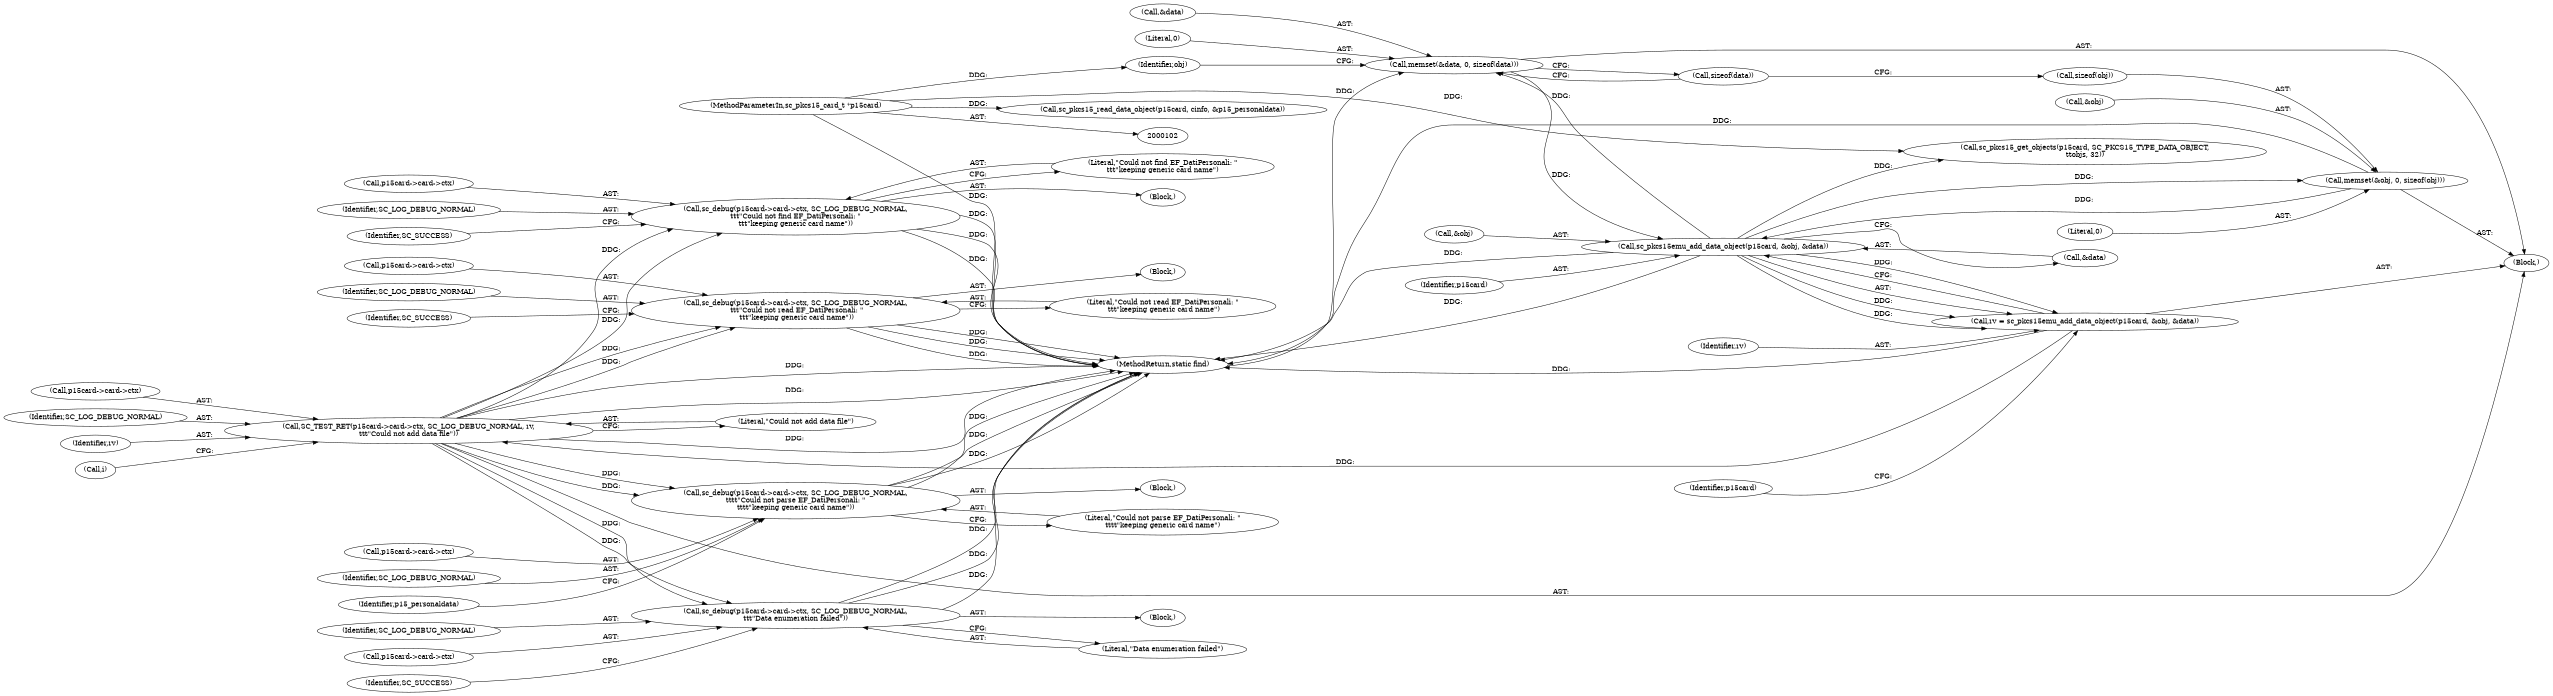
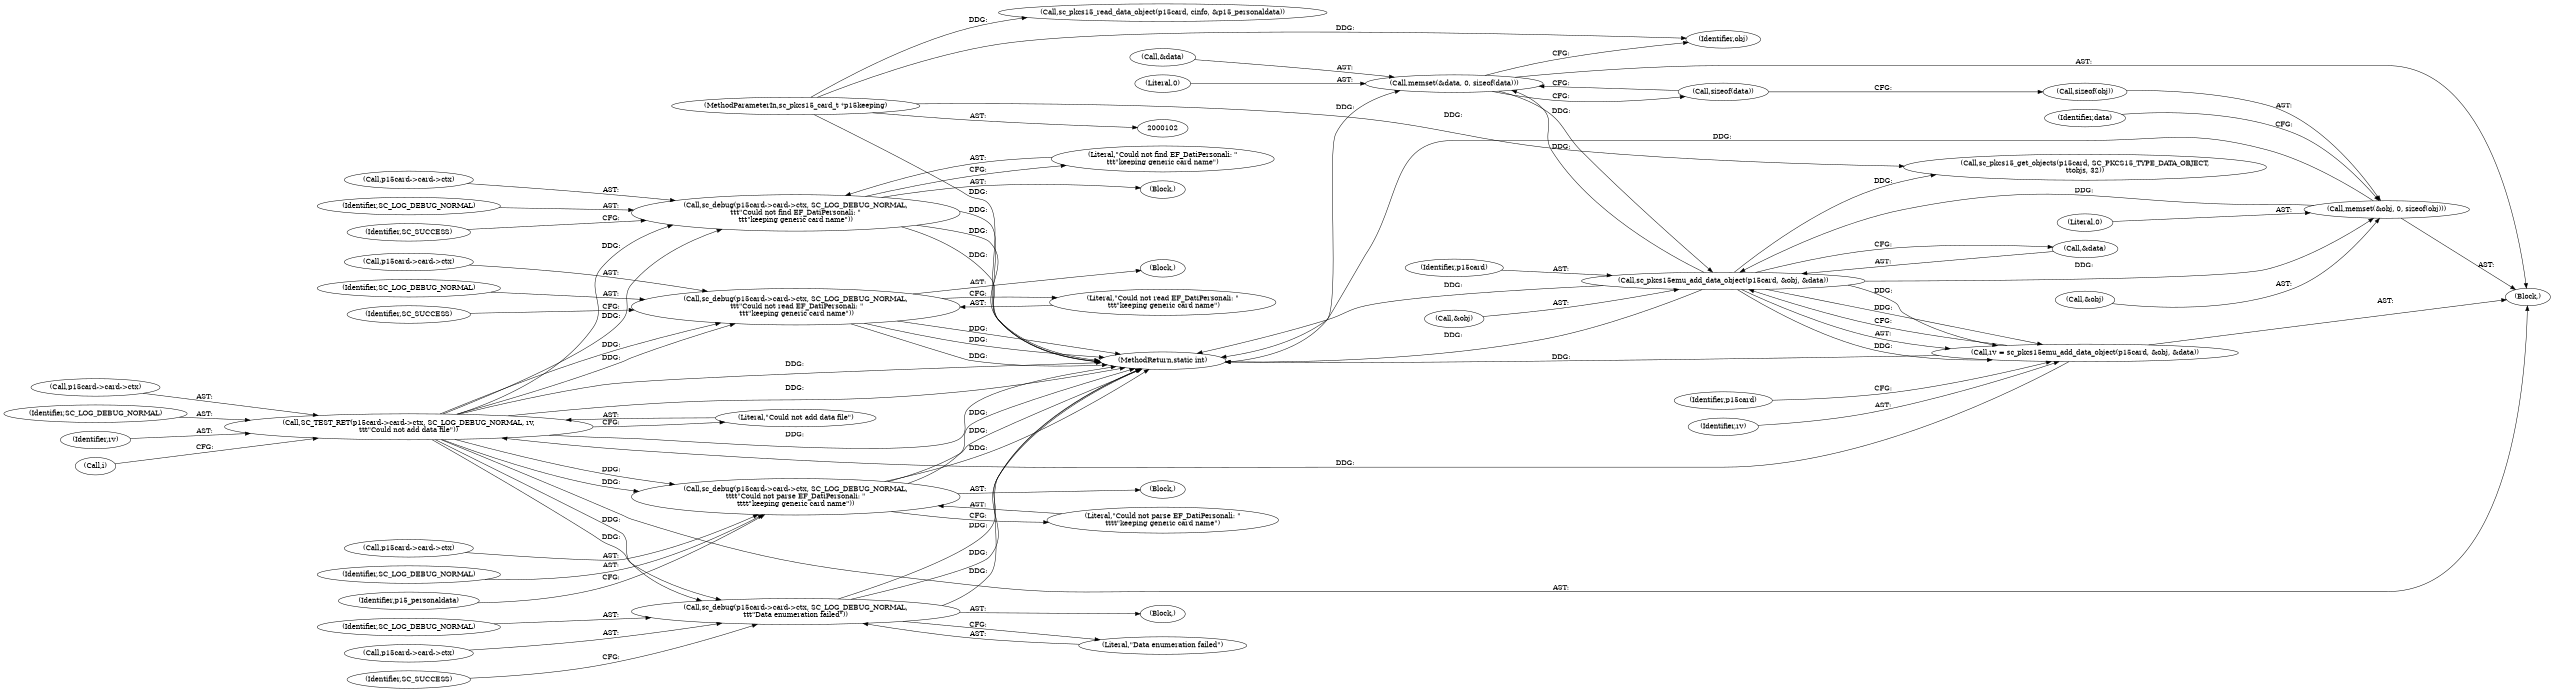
(1280, 65) -> (1583, 55)
(796, 106) -> (796, 106)
none -> (2085, 118)
(1163, 365) -> (1163, 361)
